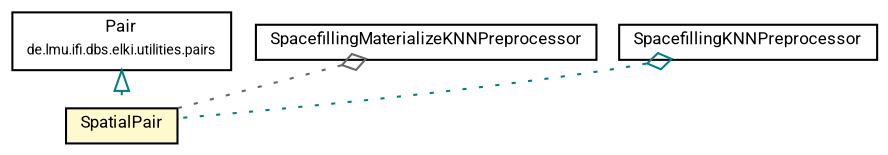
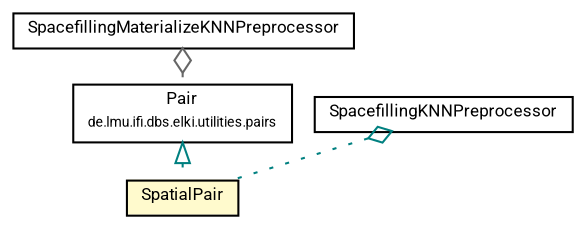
(260, 87) -> (183, 79)
